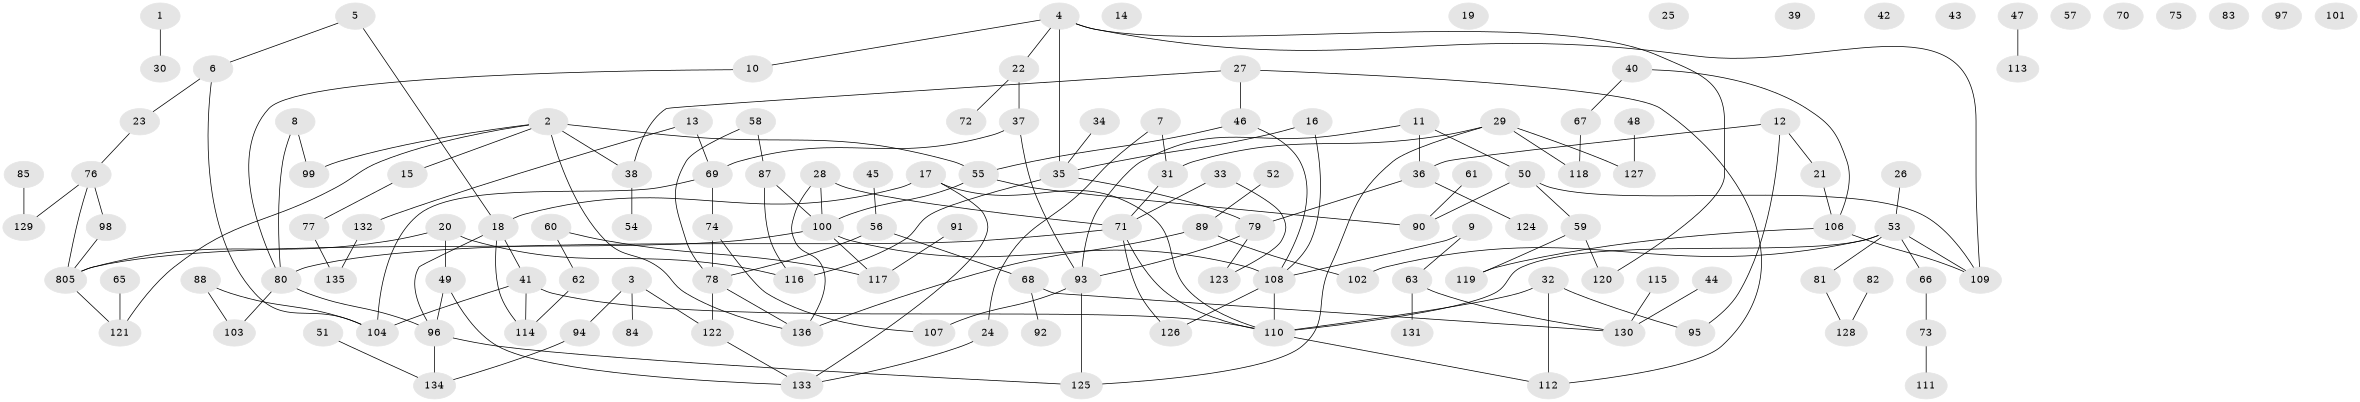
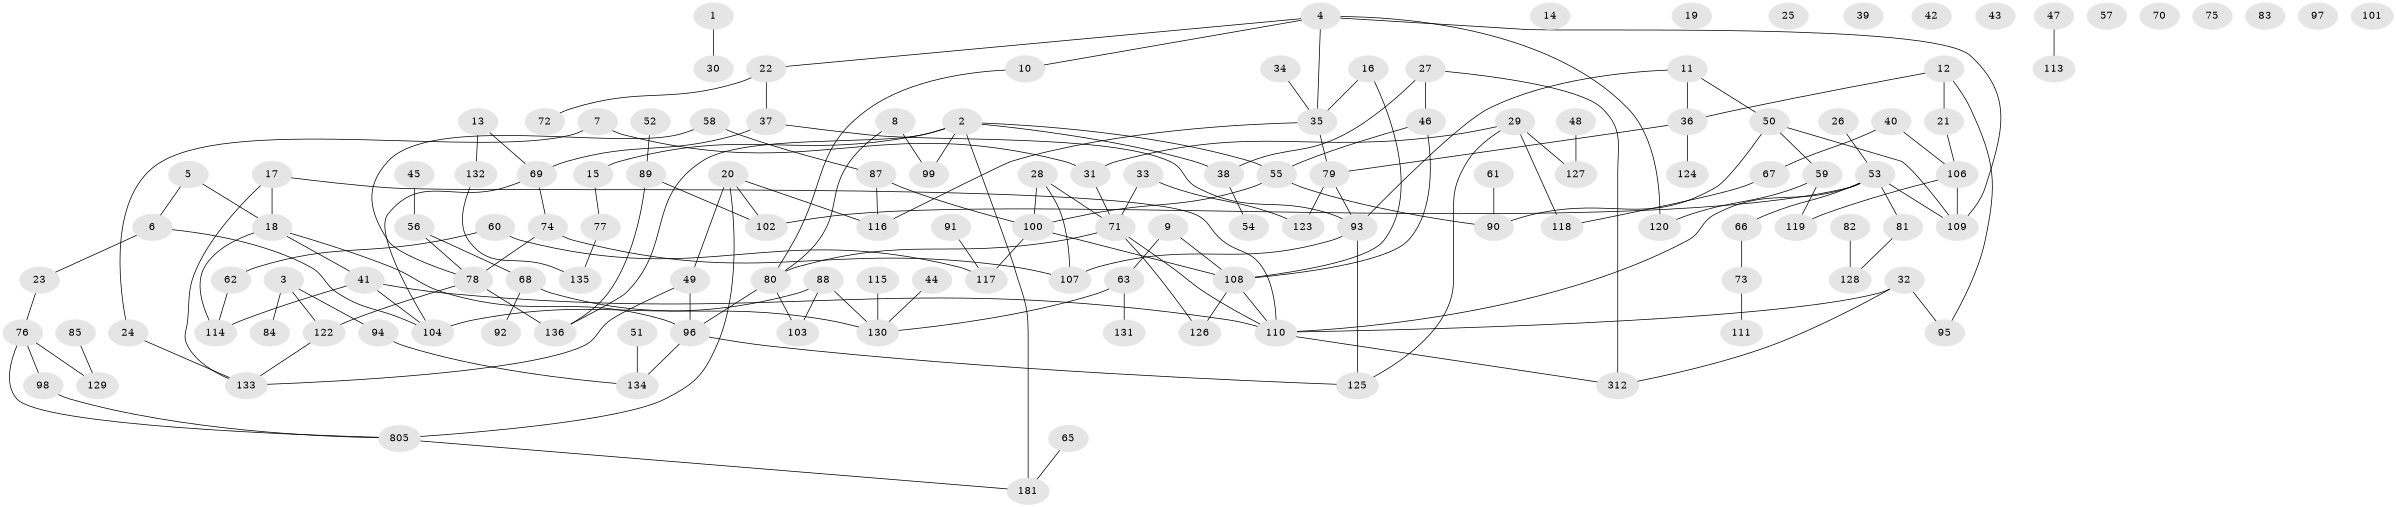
none -> (747, 201)
(423, 246) -> none
(801, 249) -> (1064, 225)
none -> (851, 306)
(120, 333) -> (1028, 491)
(1549, 386) -> (1618, 386)
